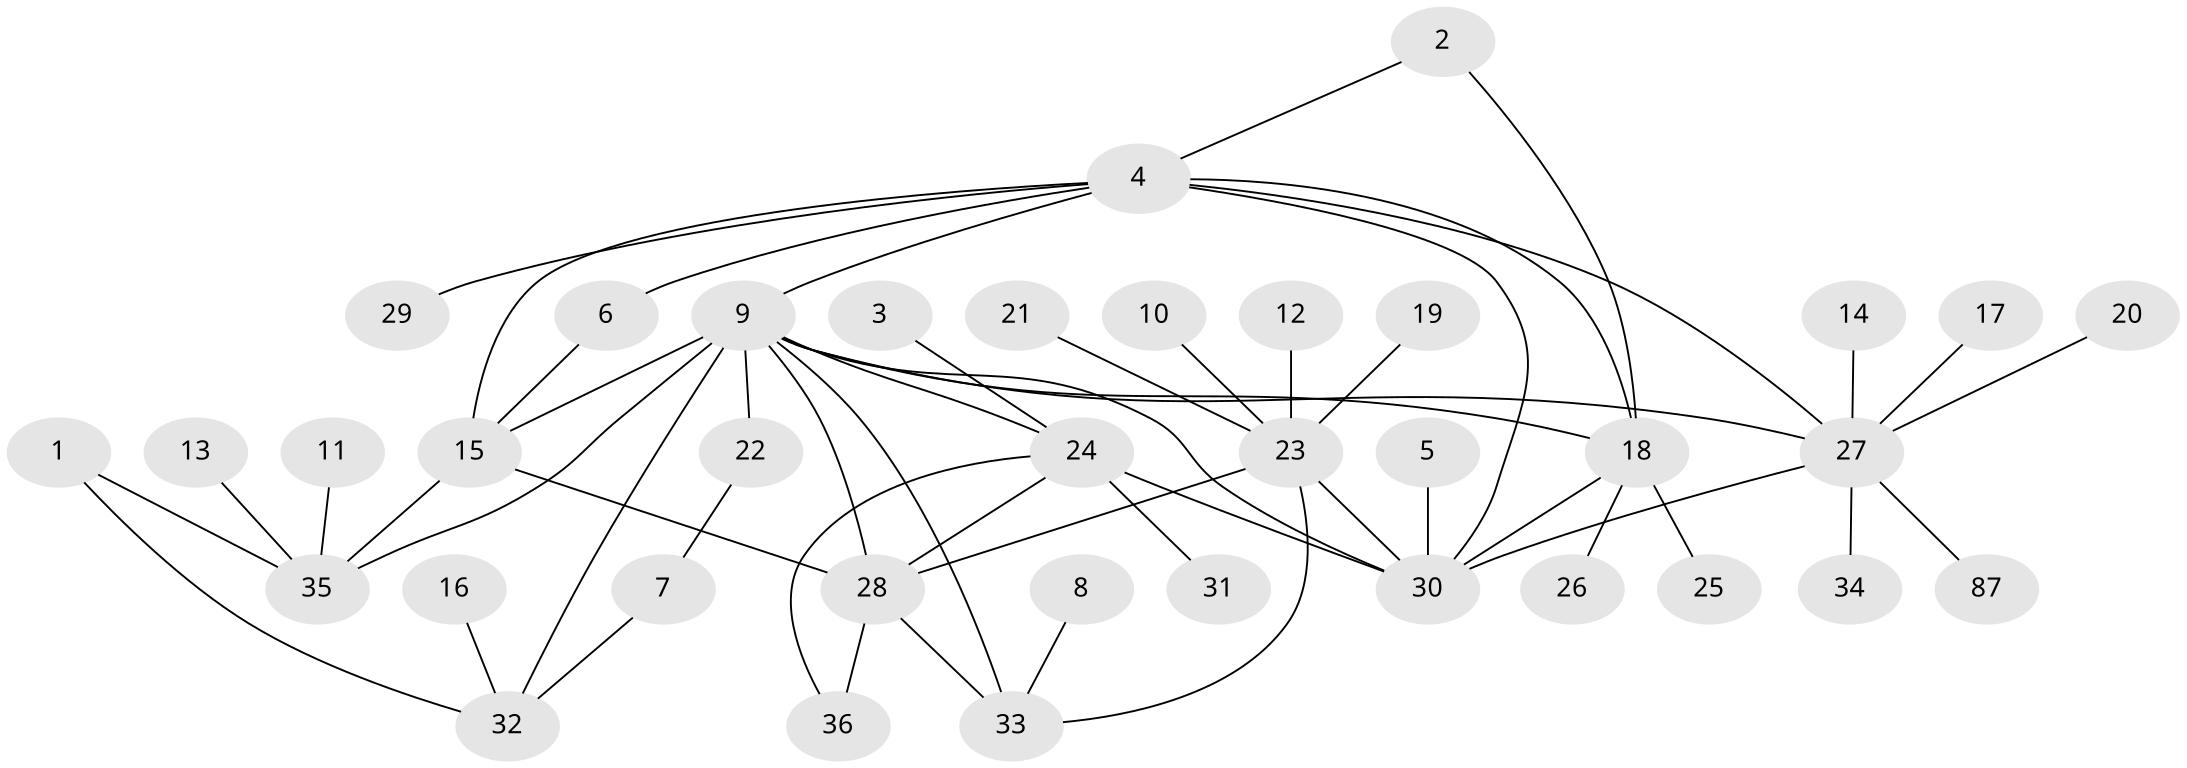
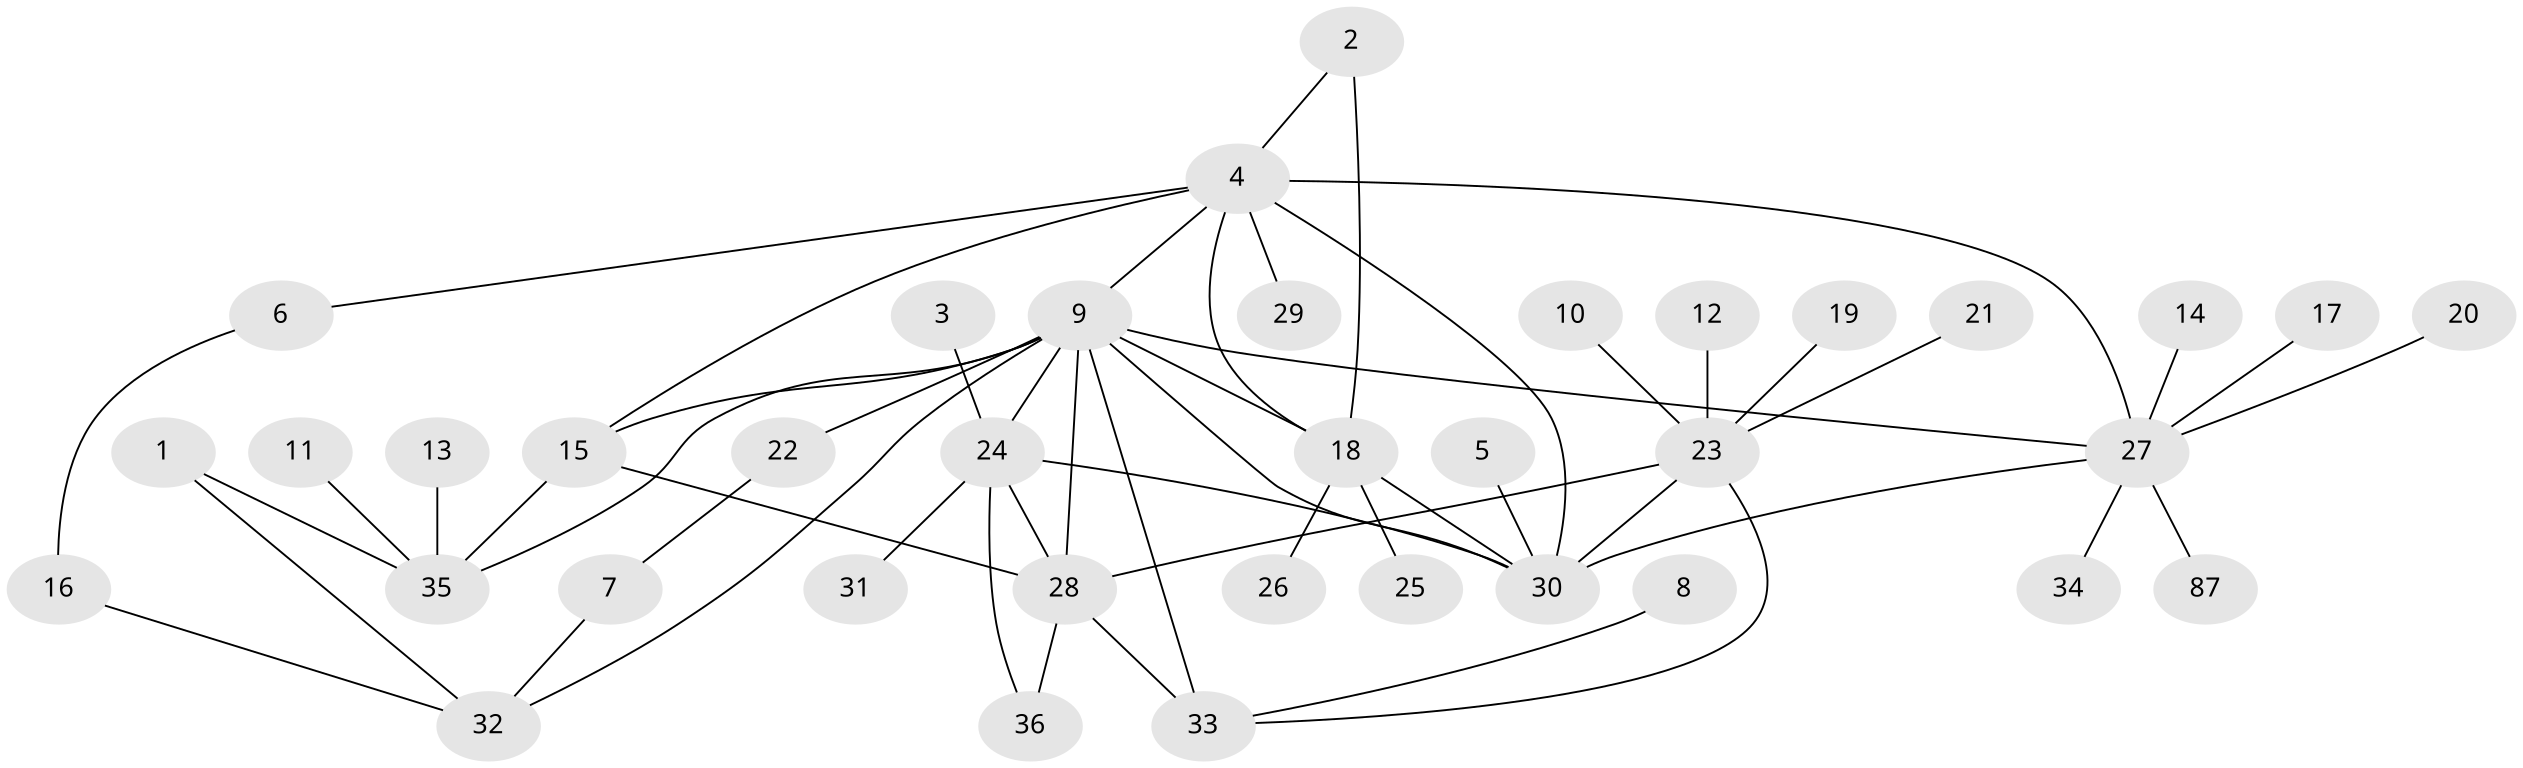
(538, 384) -> (103, 409)
